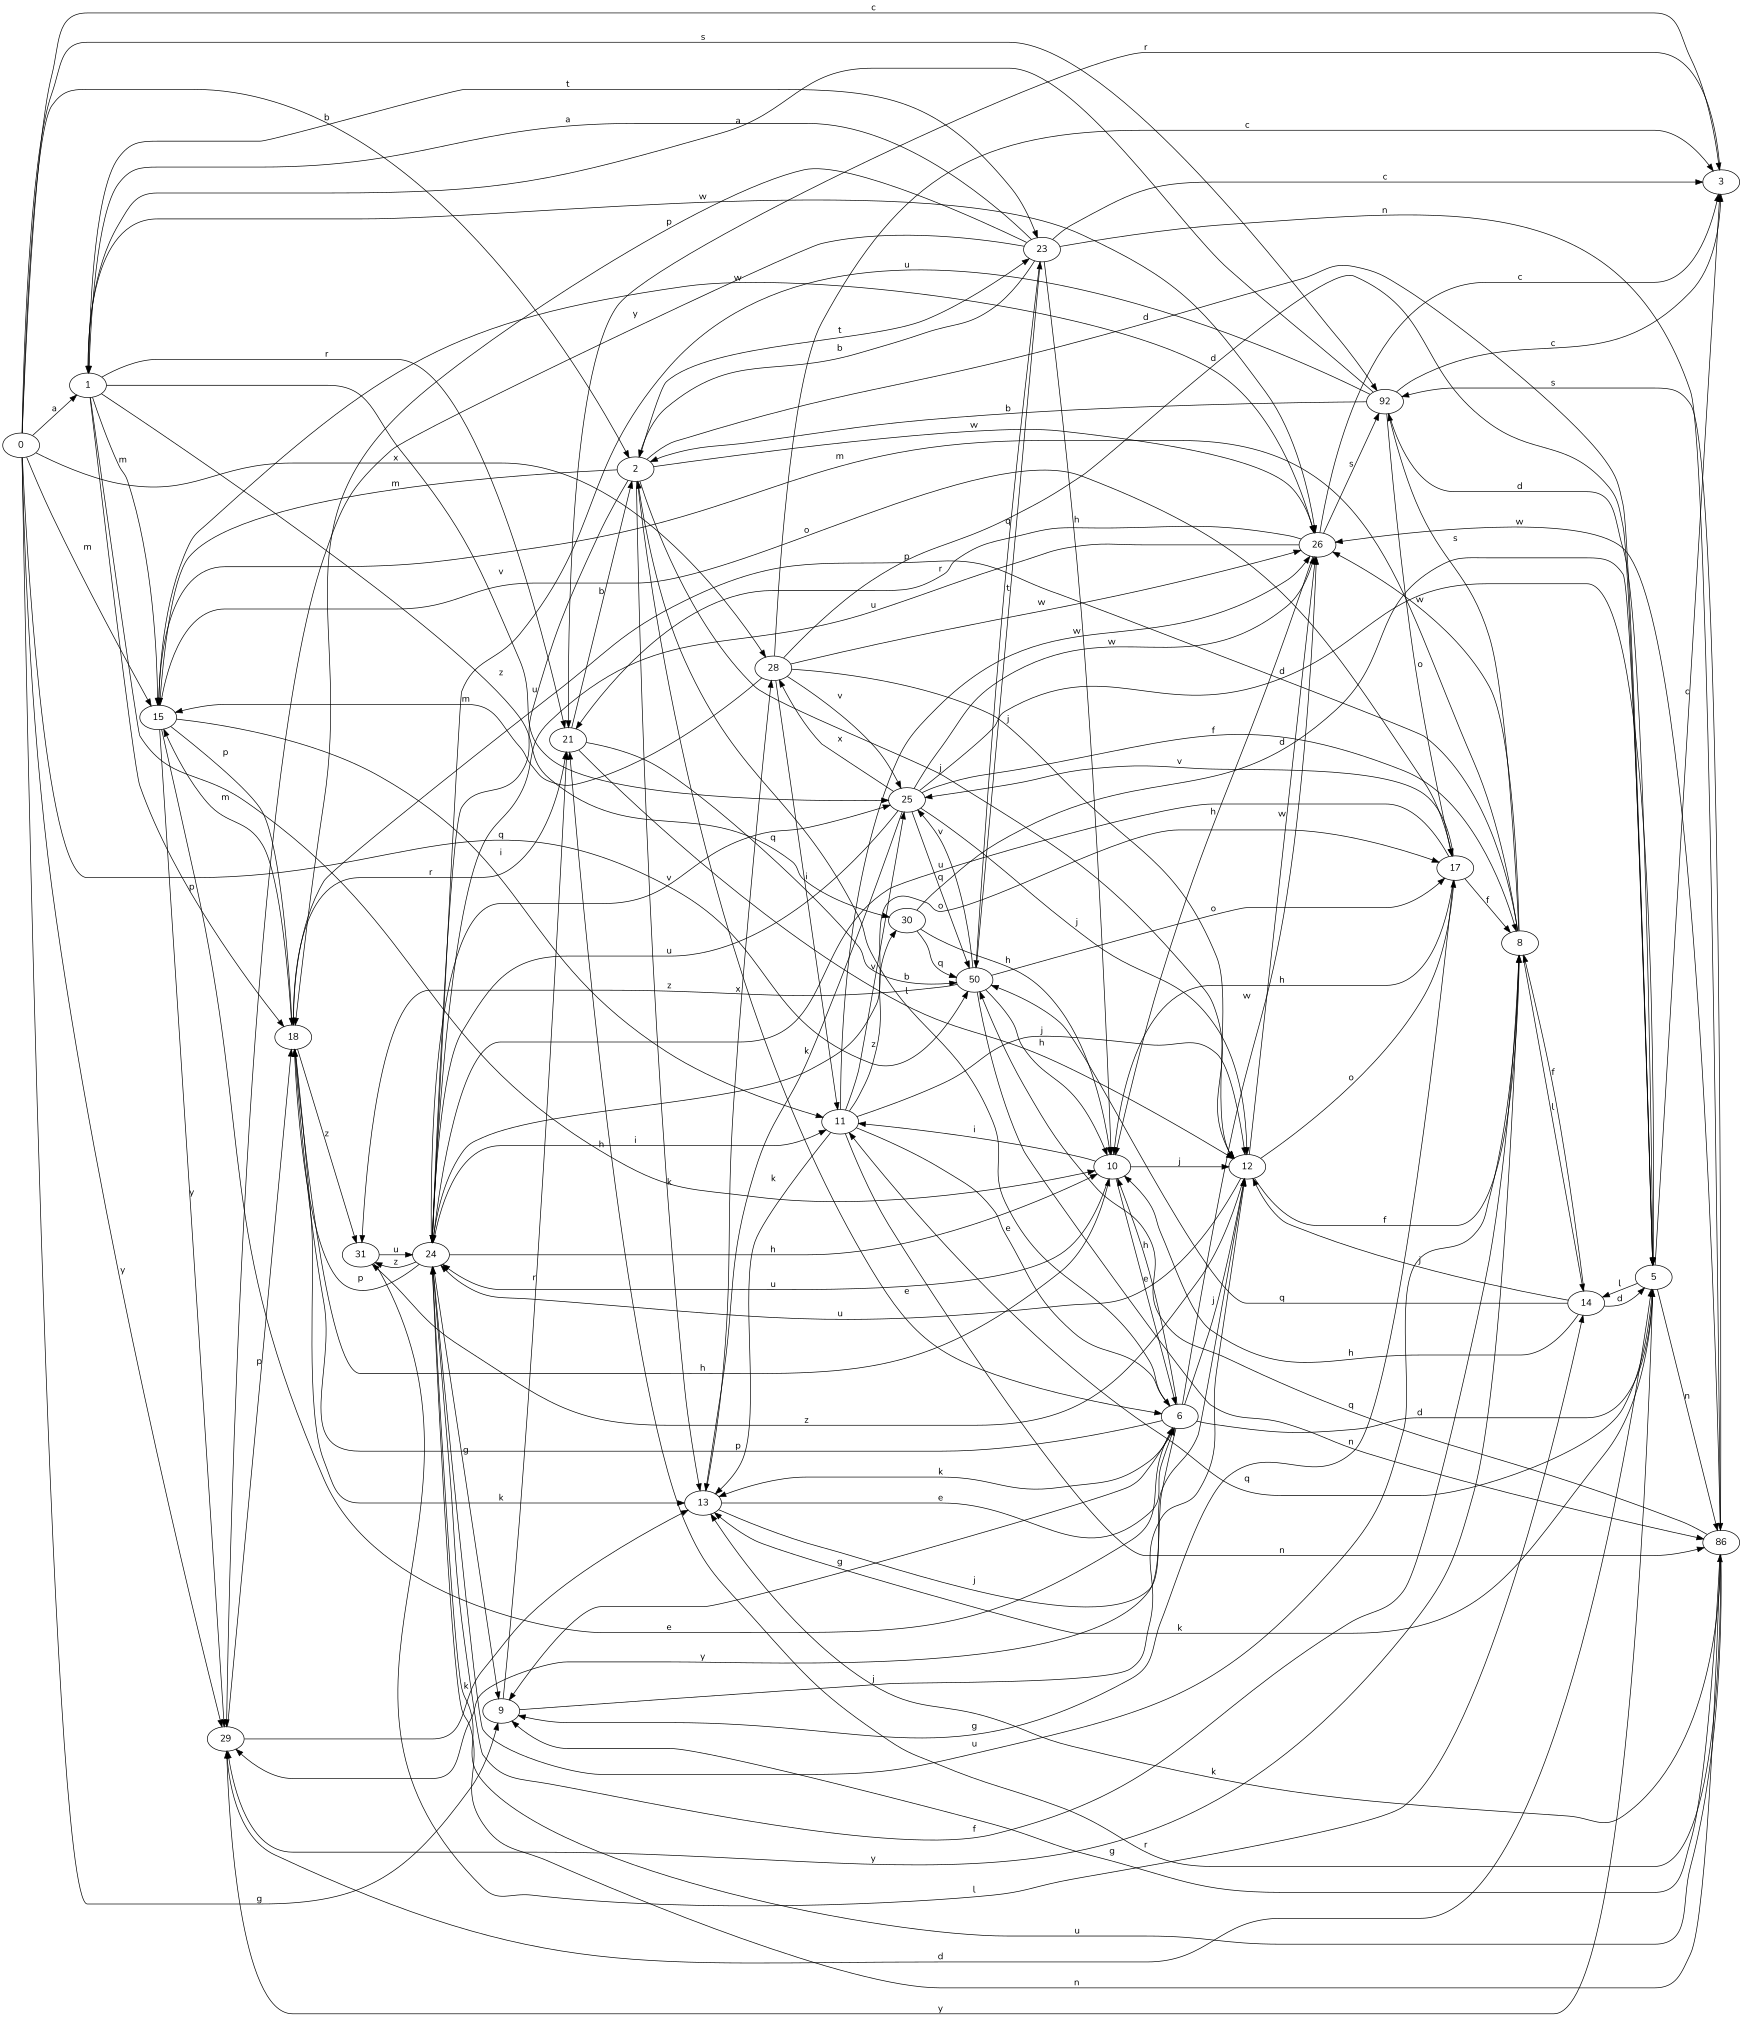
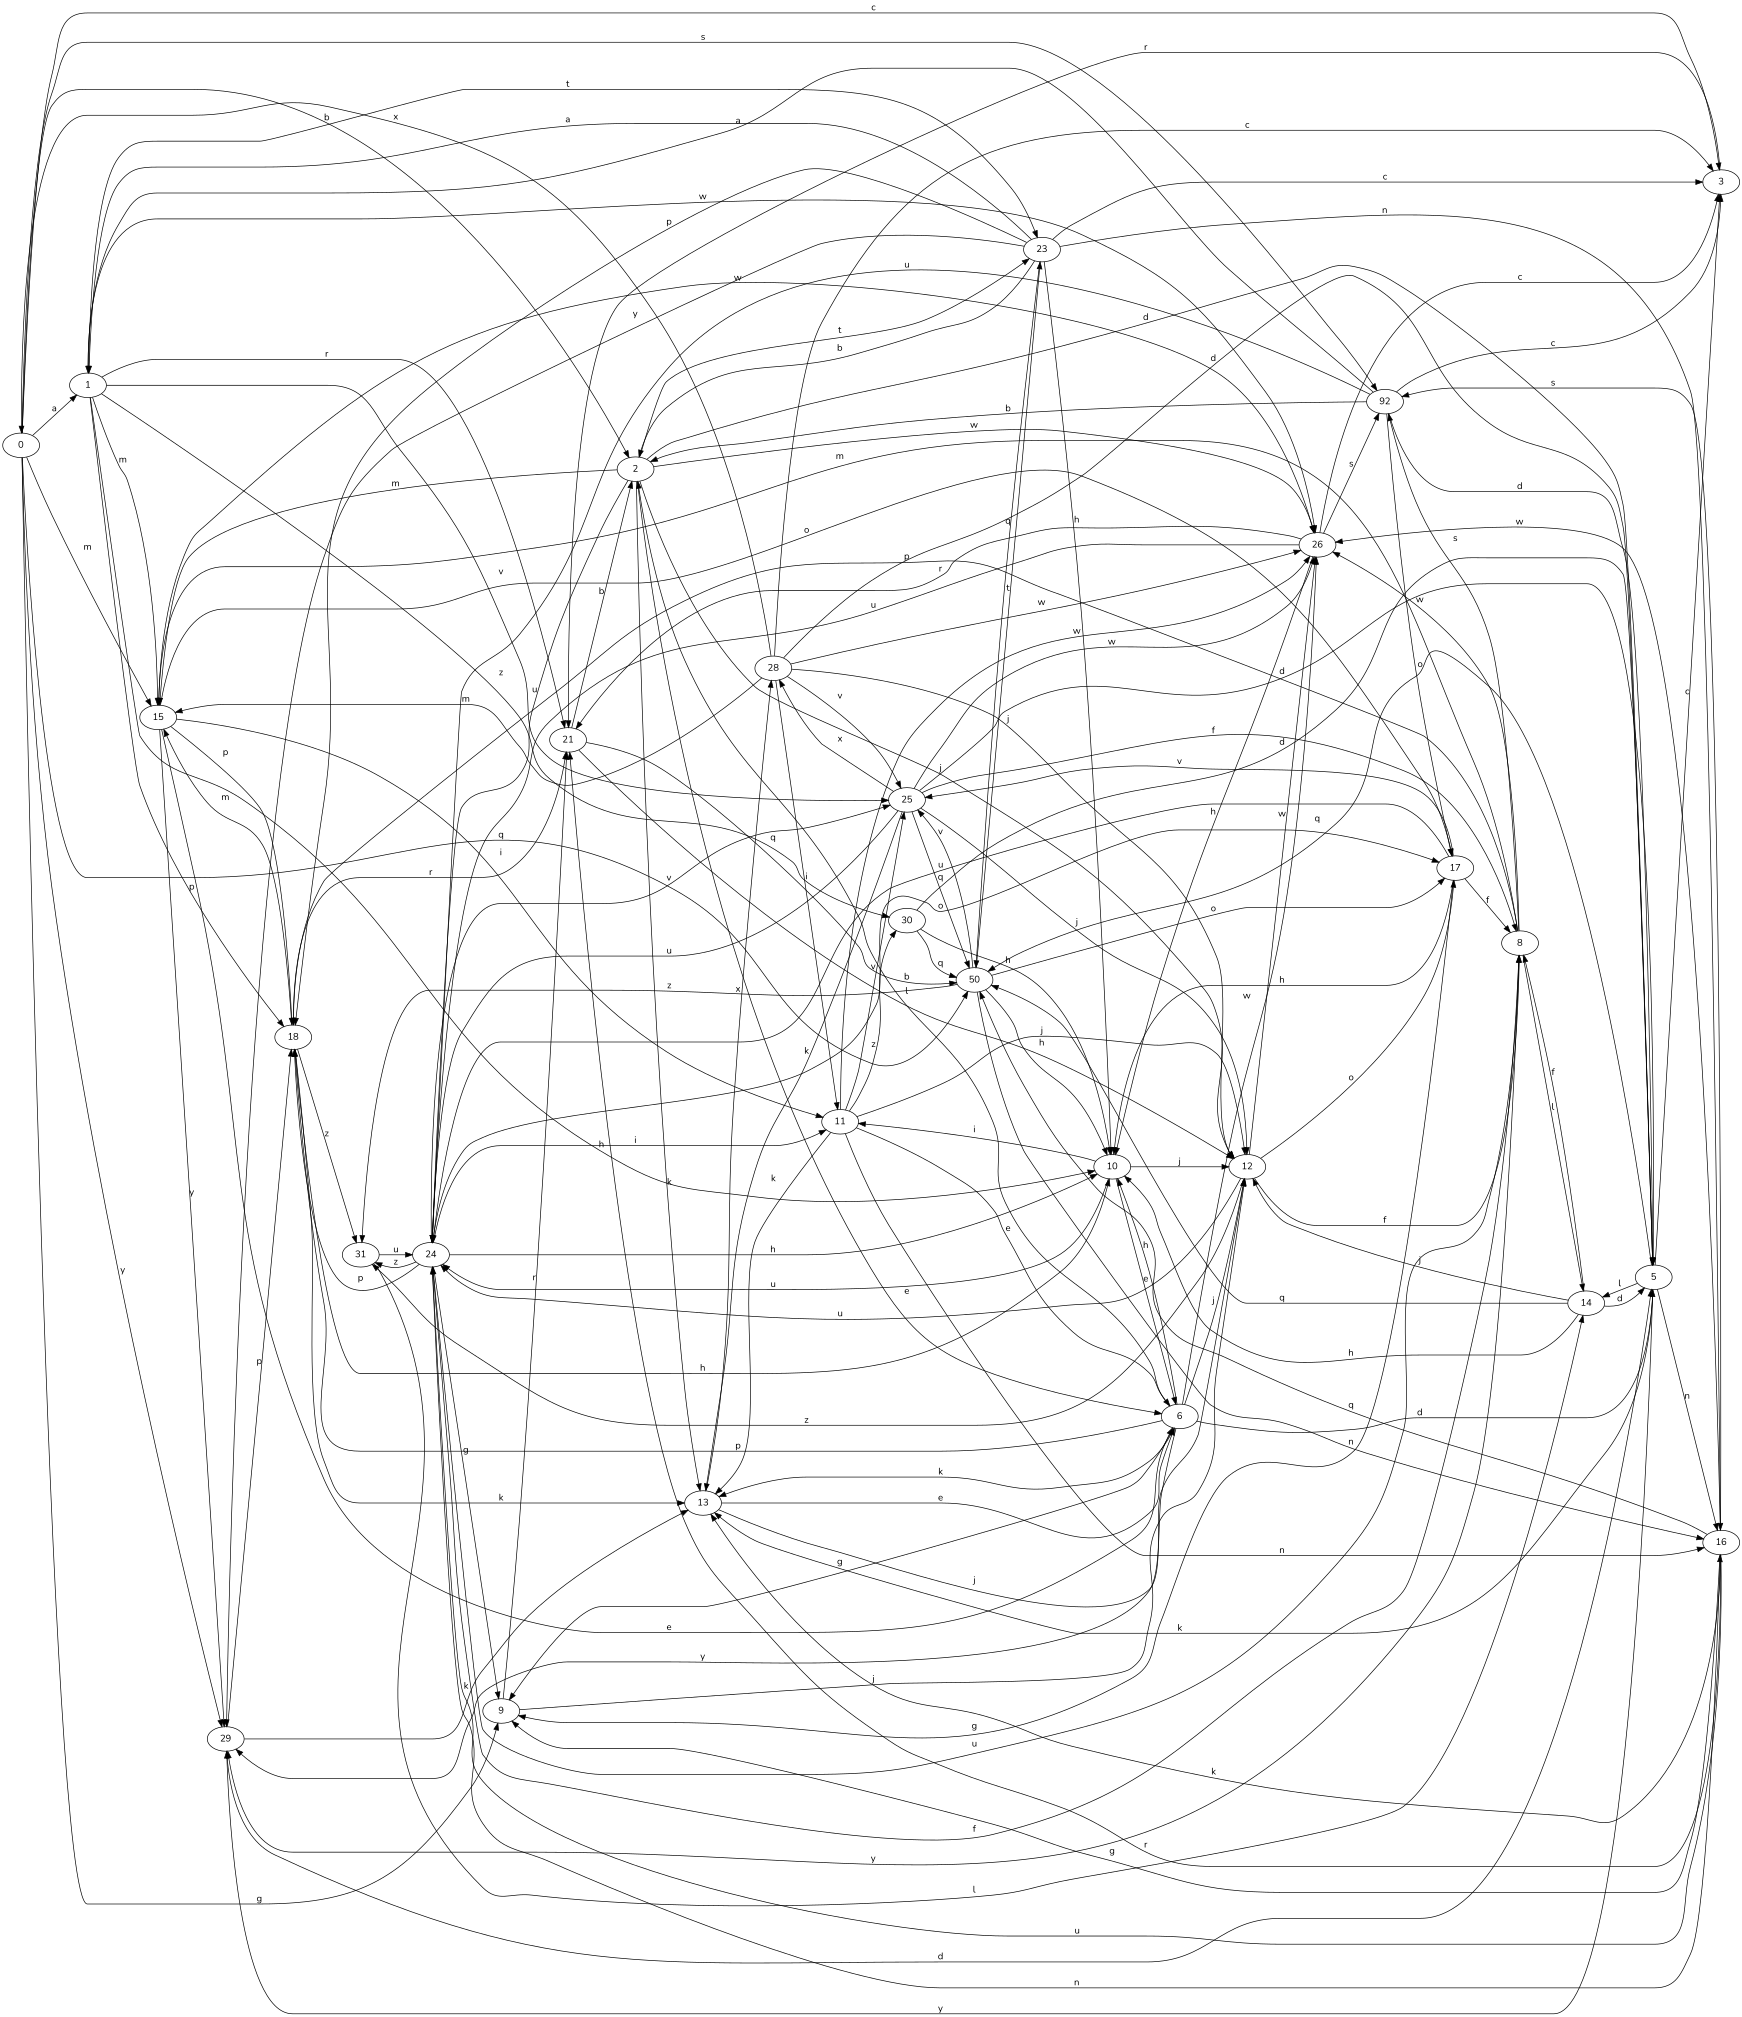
(431, 463) -> (421, 130)
(1242, 1490) -> (1474, 674)
(1721, 1543) -> (1721, 1543)
